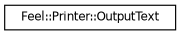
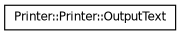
(90, 18) -> (90, 18)
